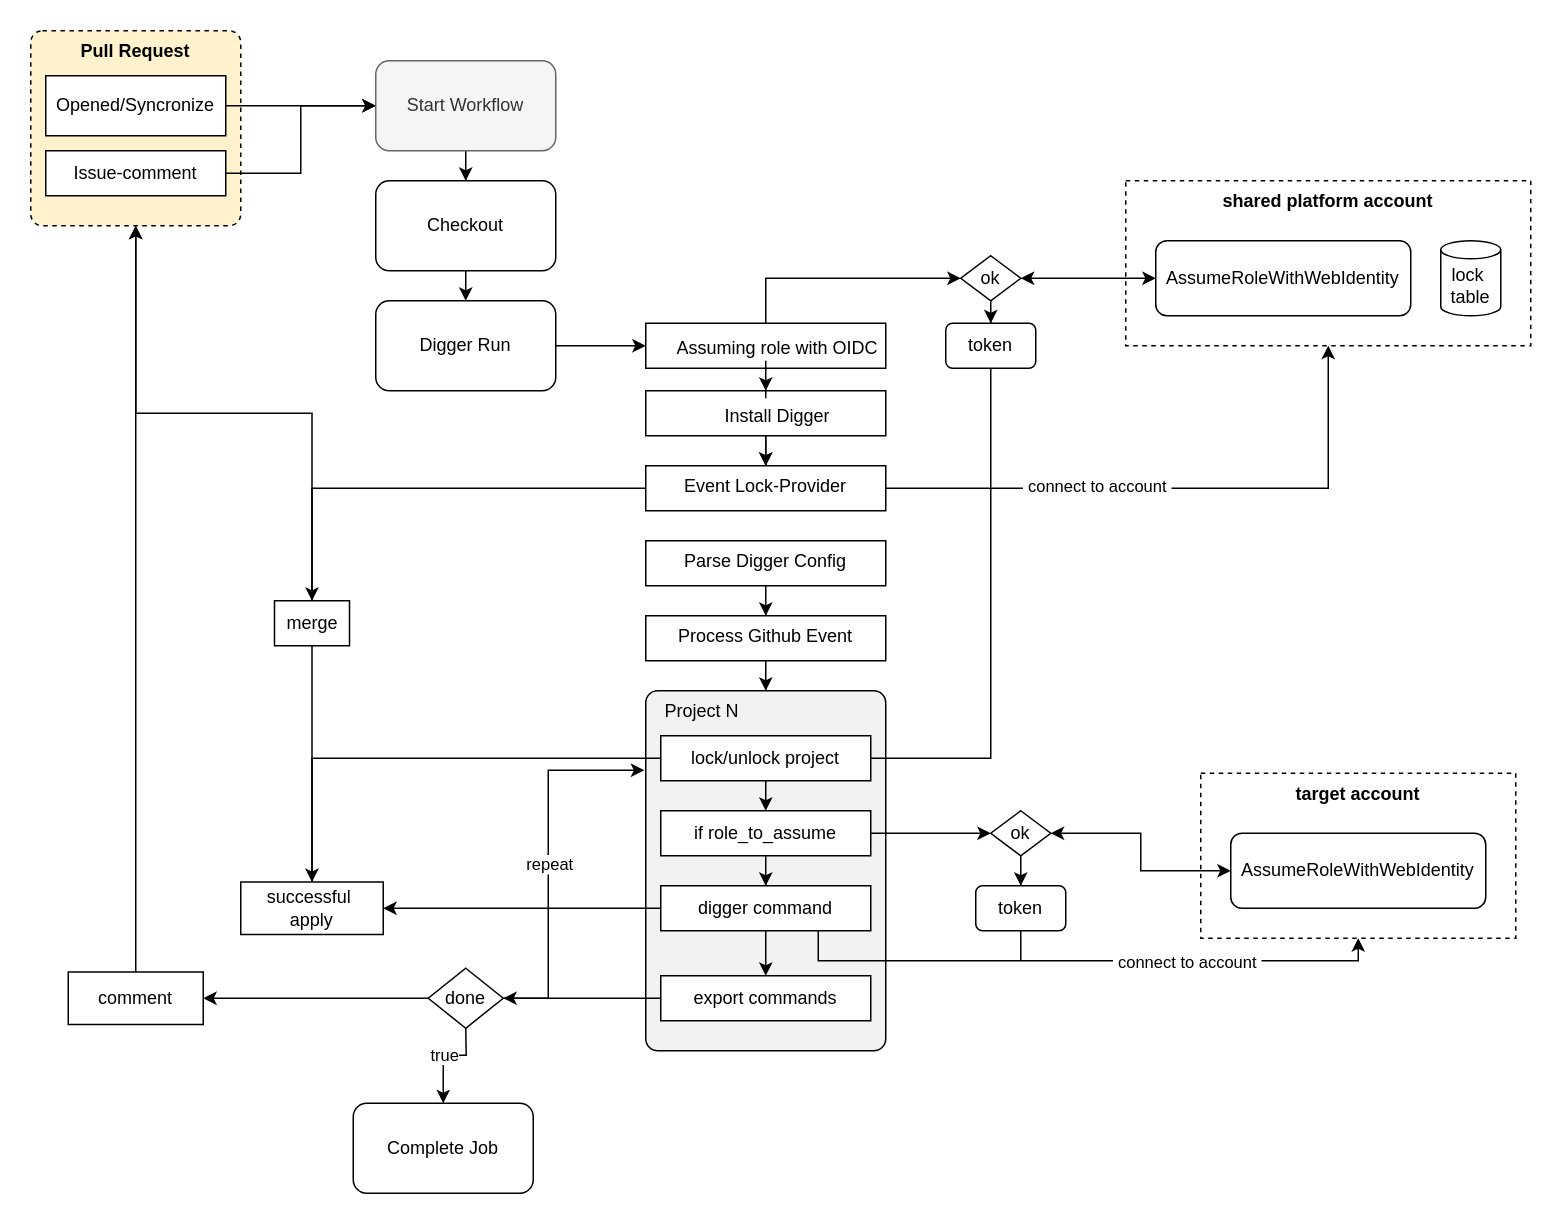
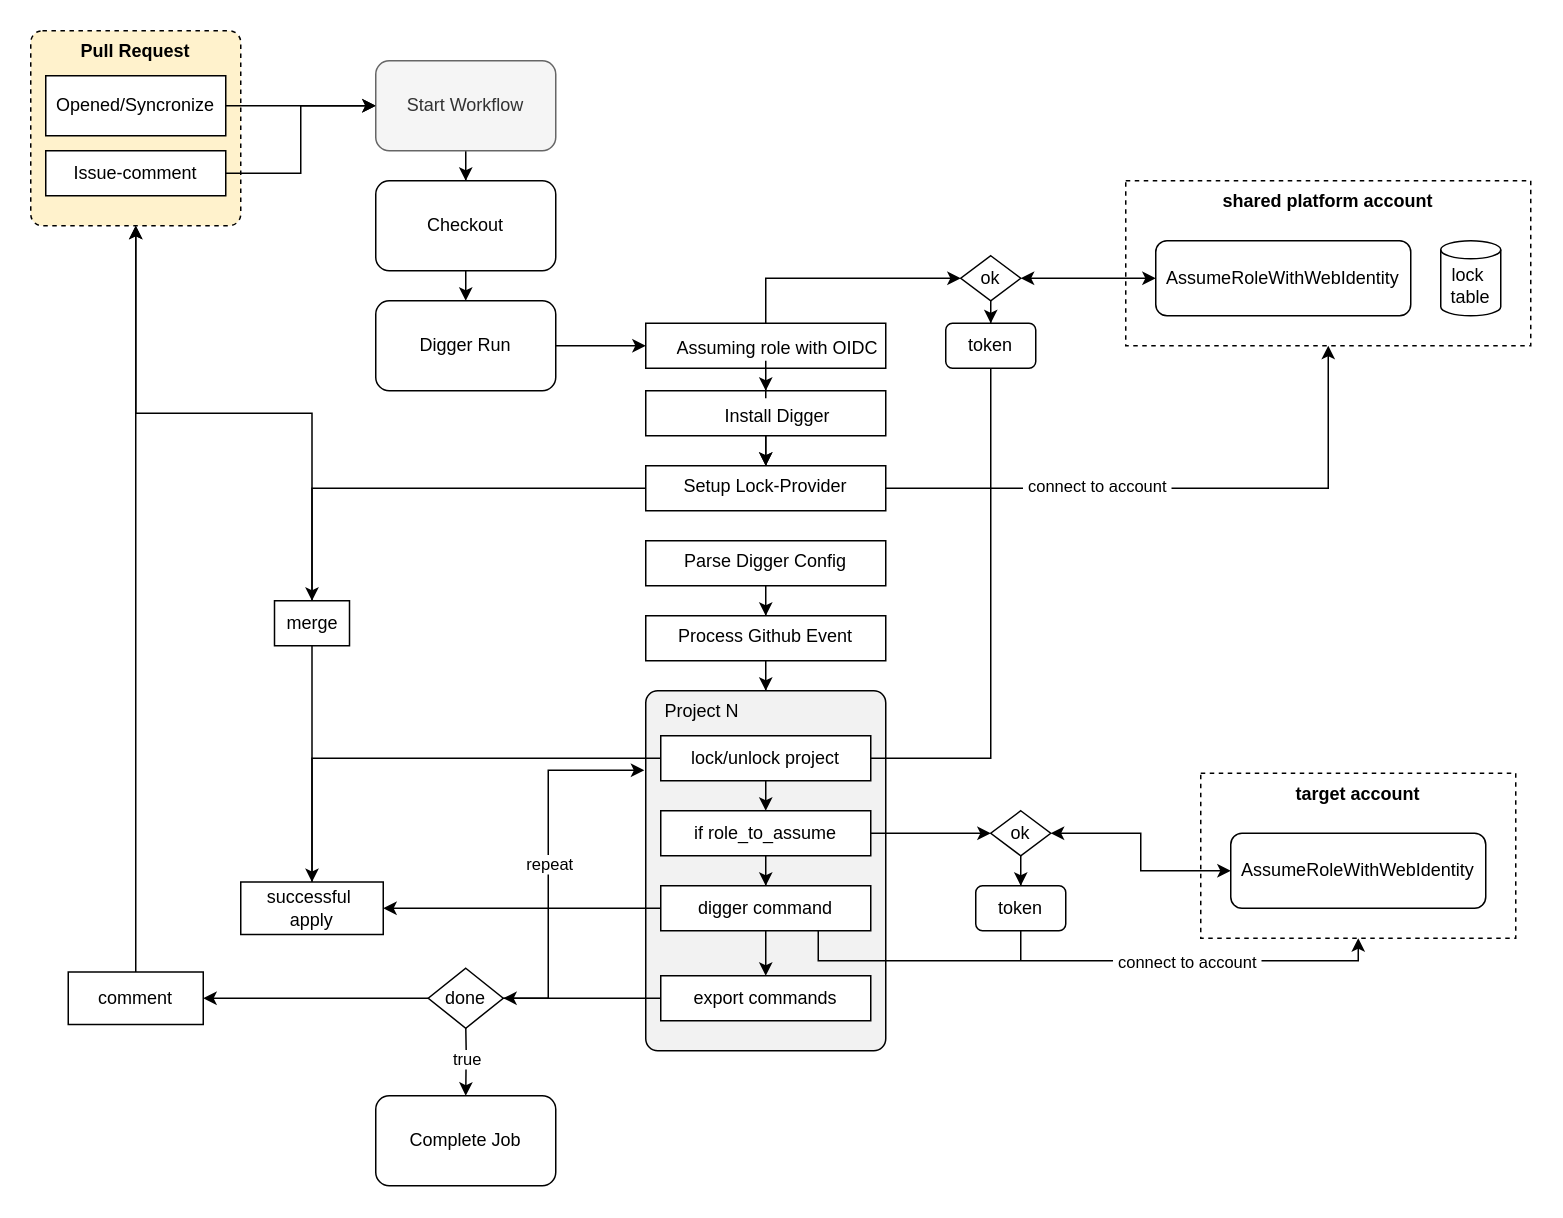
(766, 487) -> (766, 487)
(443, 1148) -> (466, 1141)
